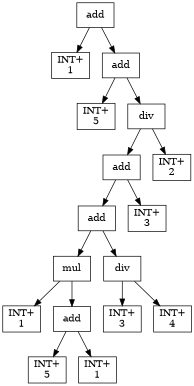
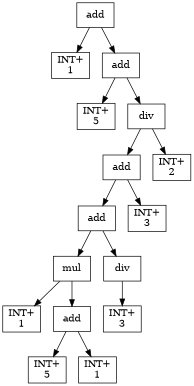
(173, 319) -> none
